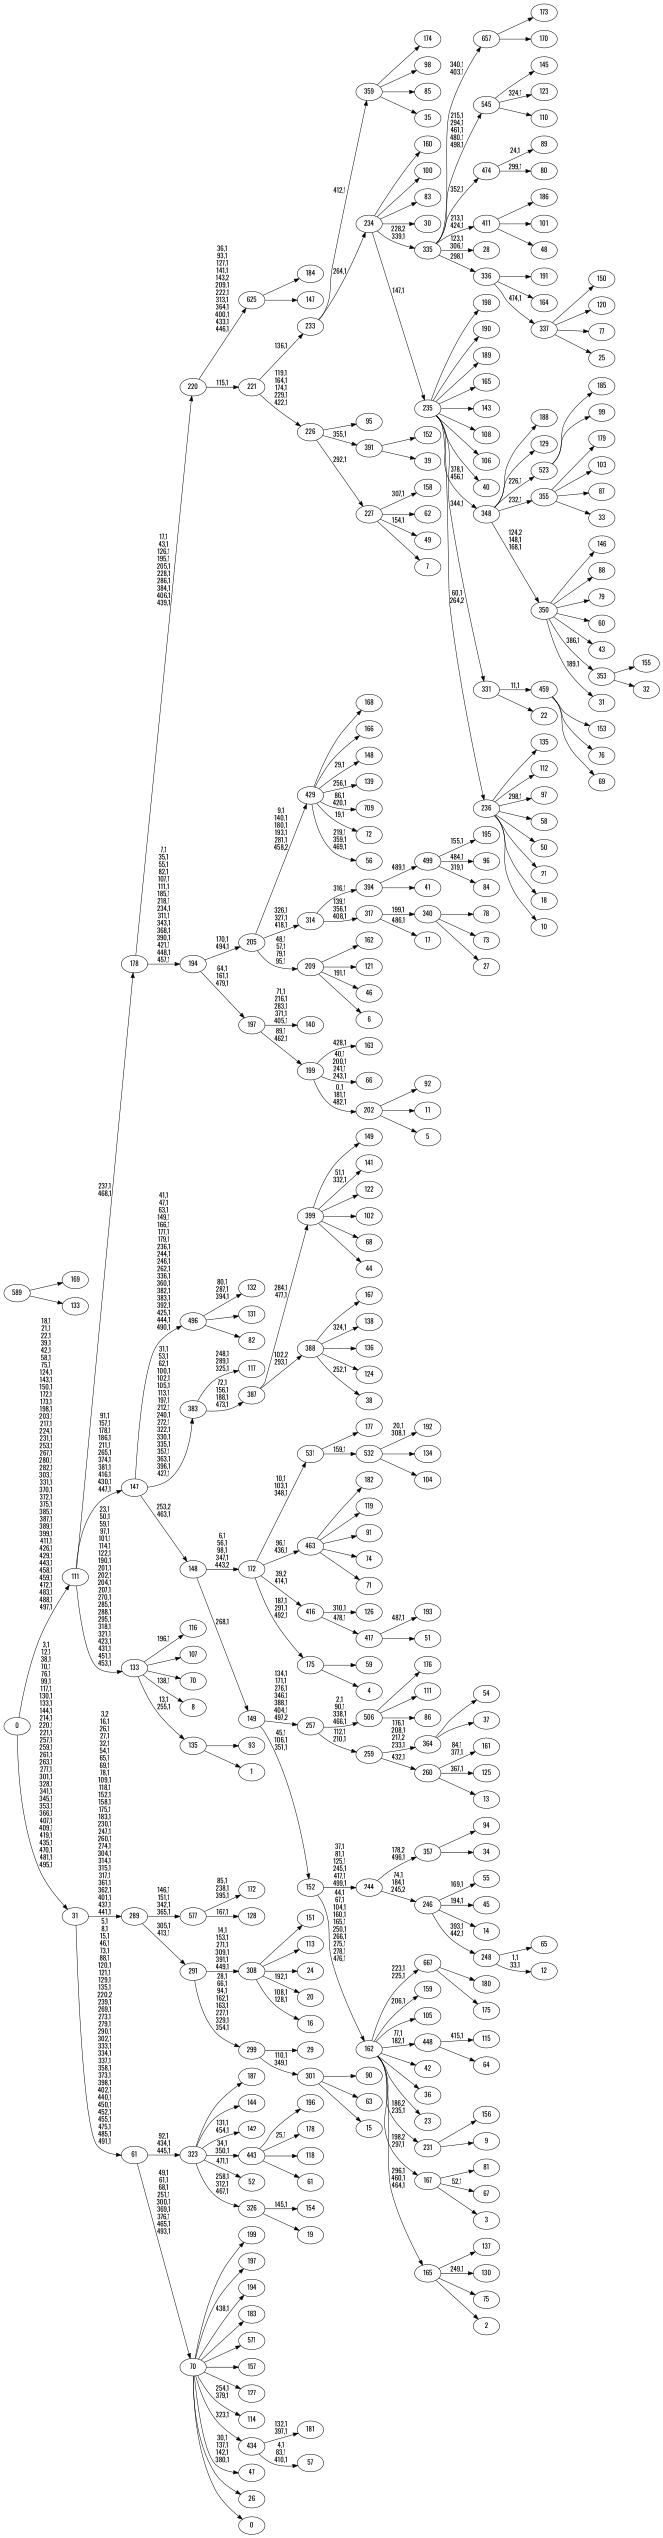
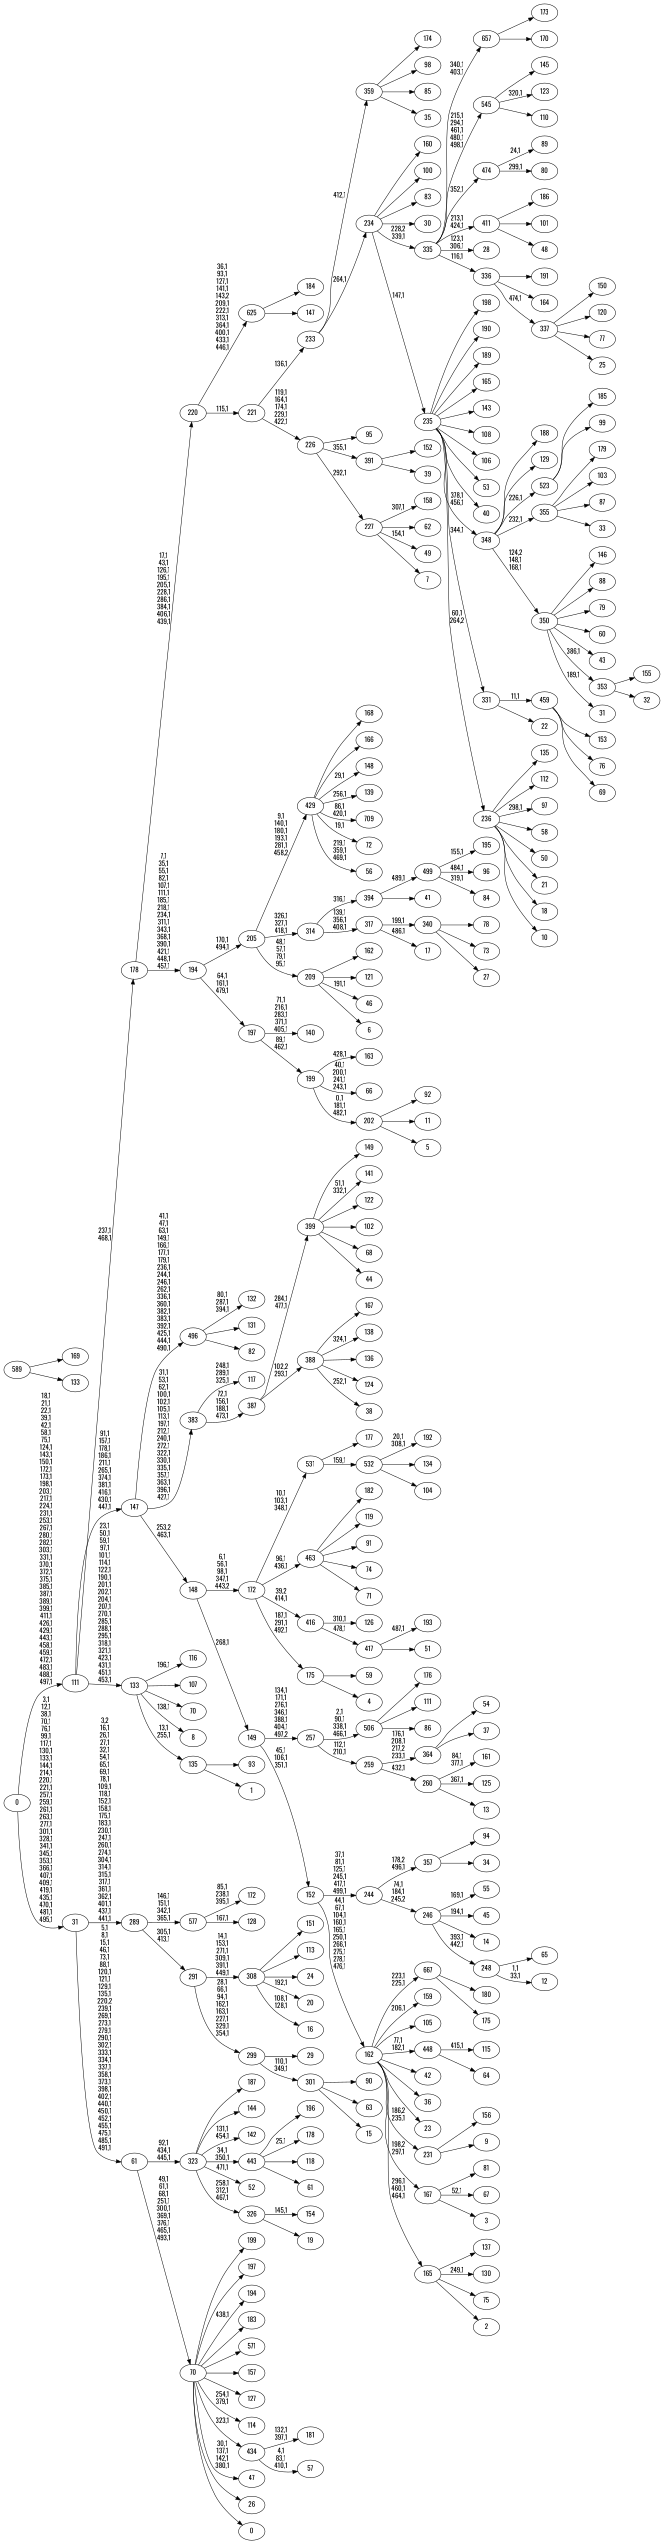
(515, 94) -> (516, 94)
(457, 257) -> (457, 257)
none -> (486, 488)
